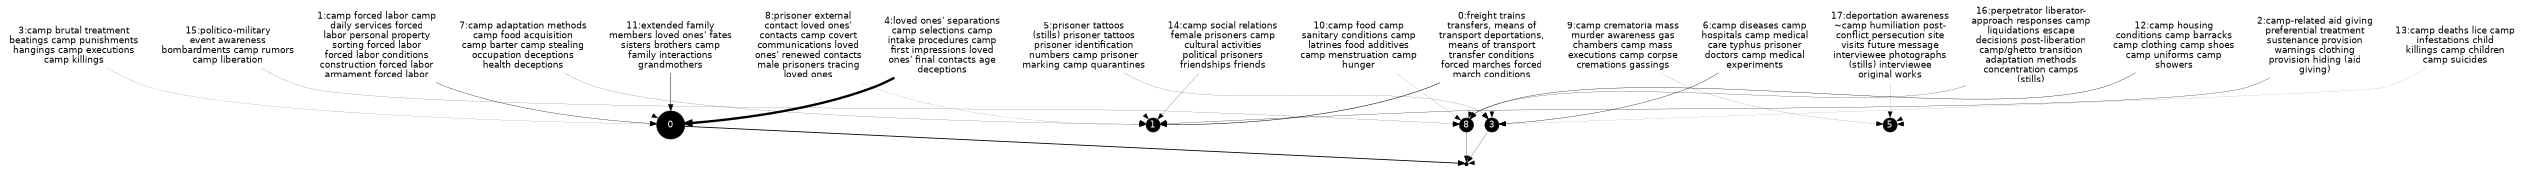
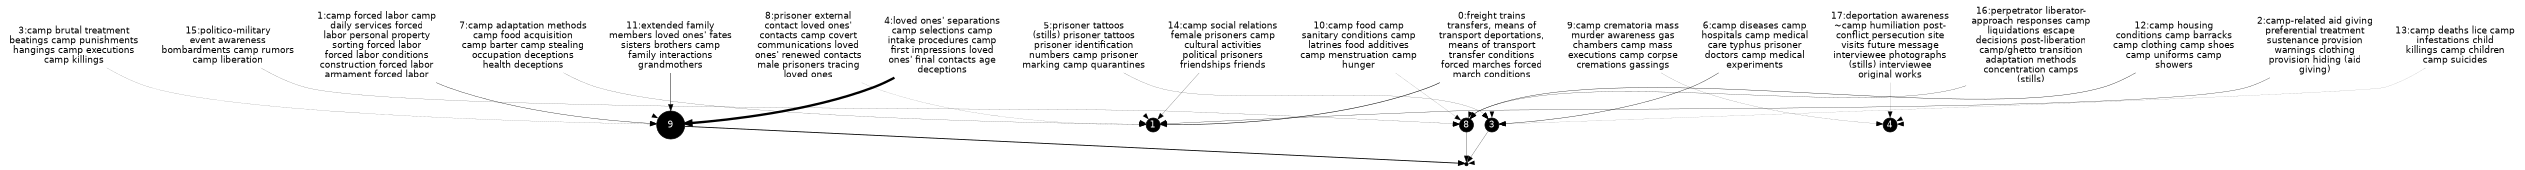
(671, 125) -> (671, 125)
(1890, 125) -> (1890, 125)
